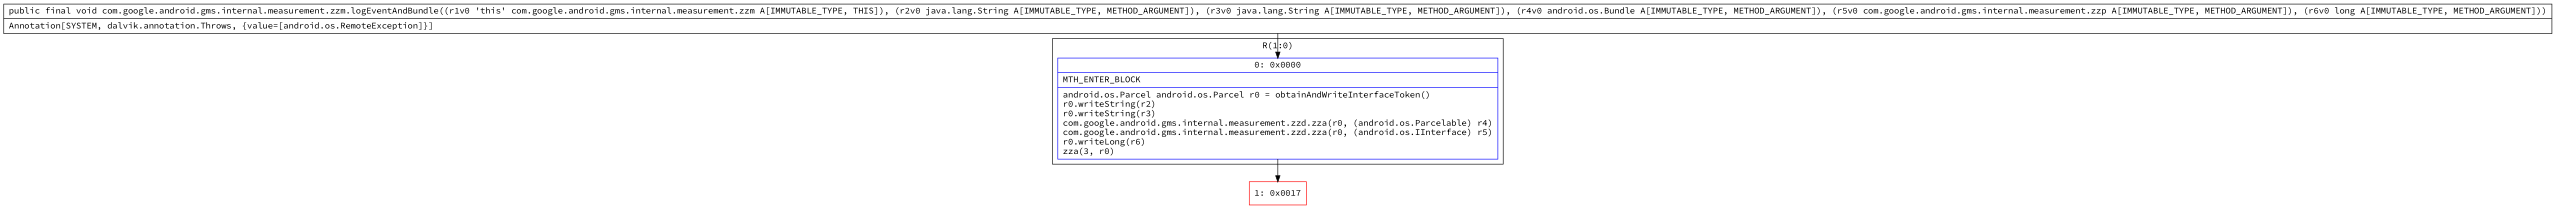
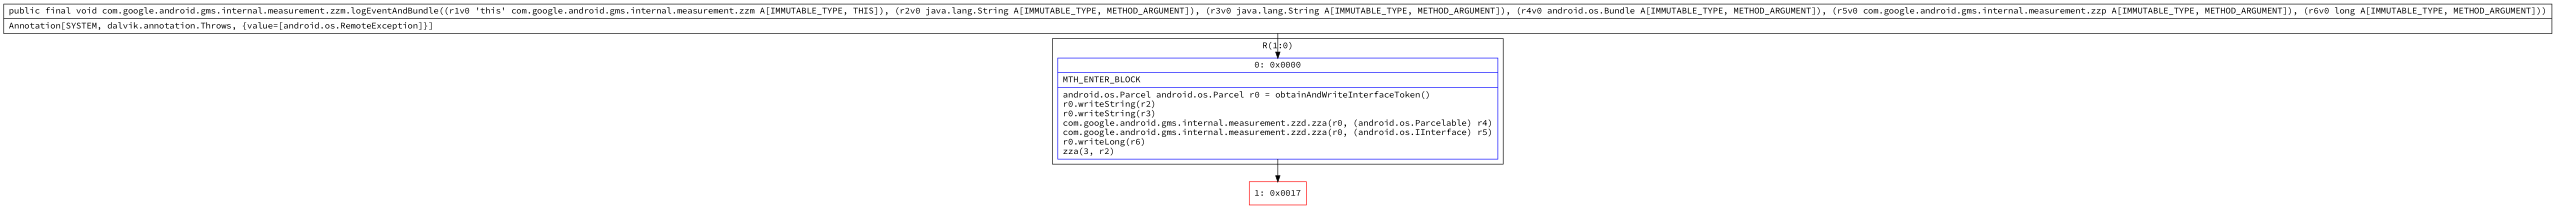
(1089, 151) -> (1089, 151)
